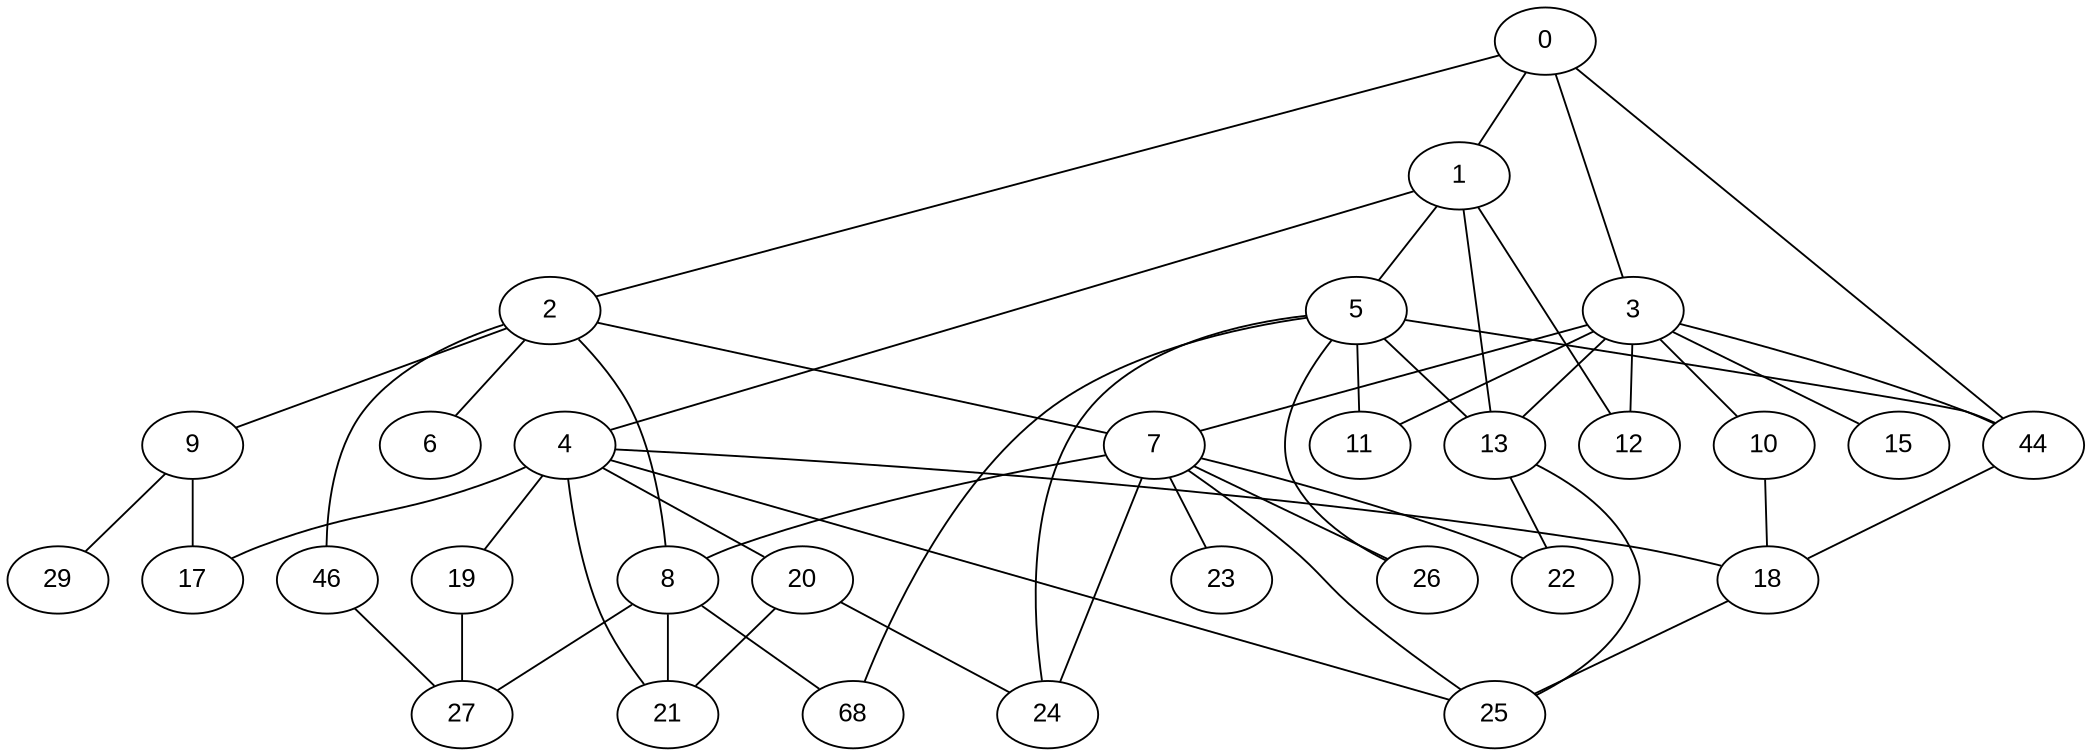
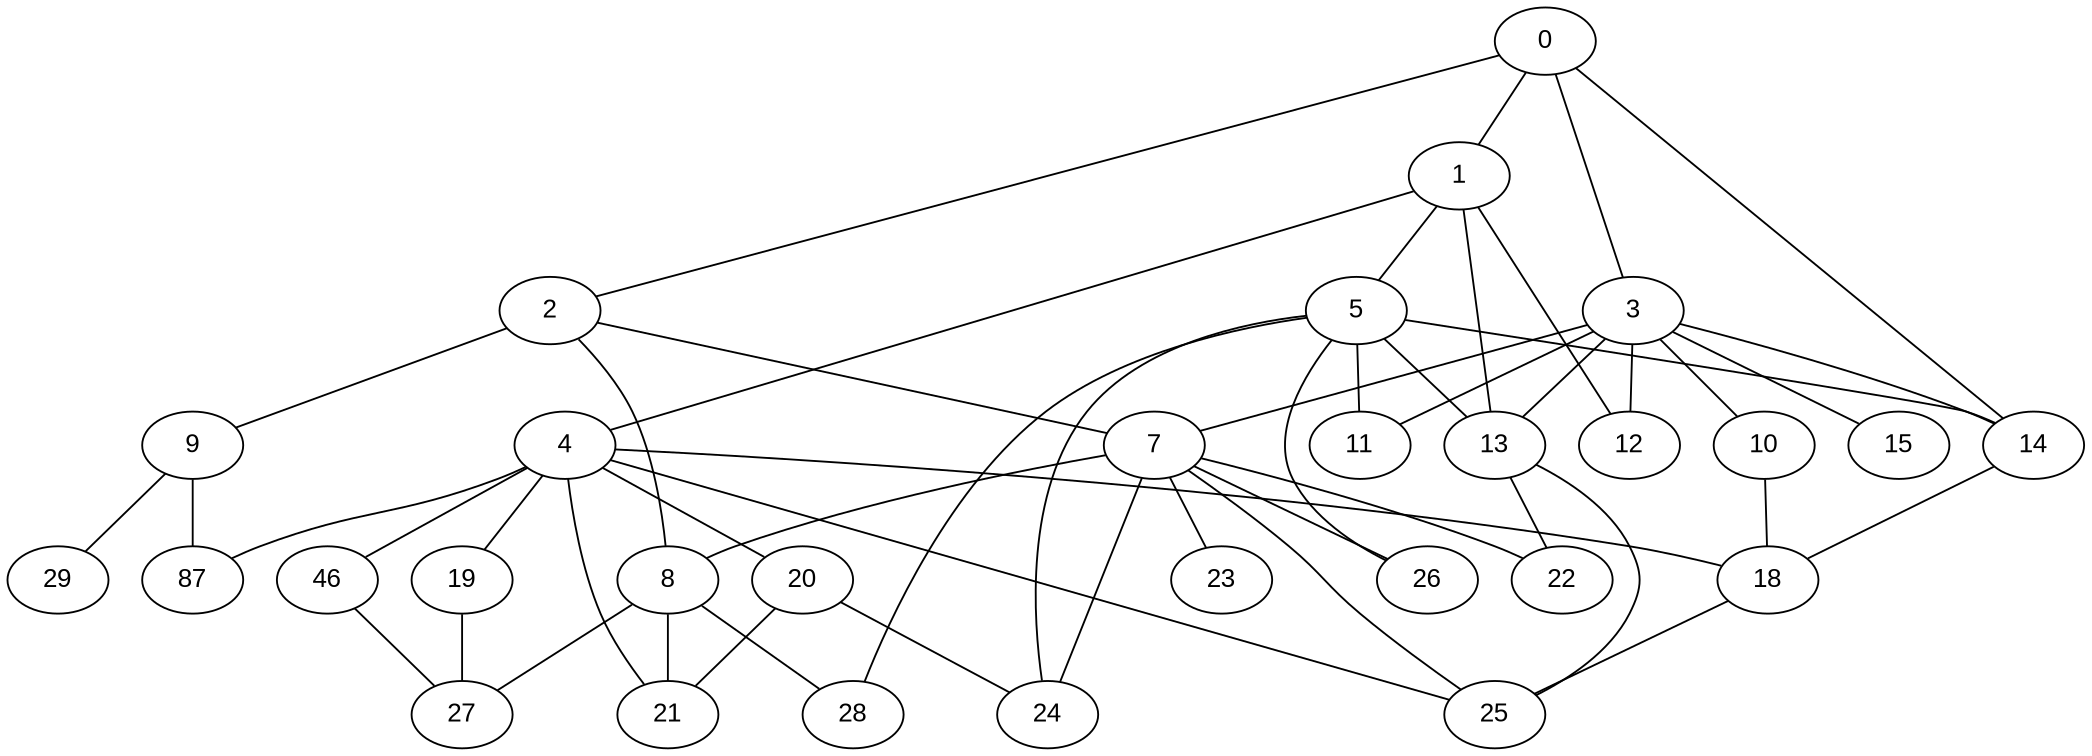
(372, 402) -> (447, 512)
(430, 445) -> none
(2034, 445) -> (2034, 445)
(193, 580) -> (193, 580)
(853, 715) -> (853, 715)
